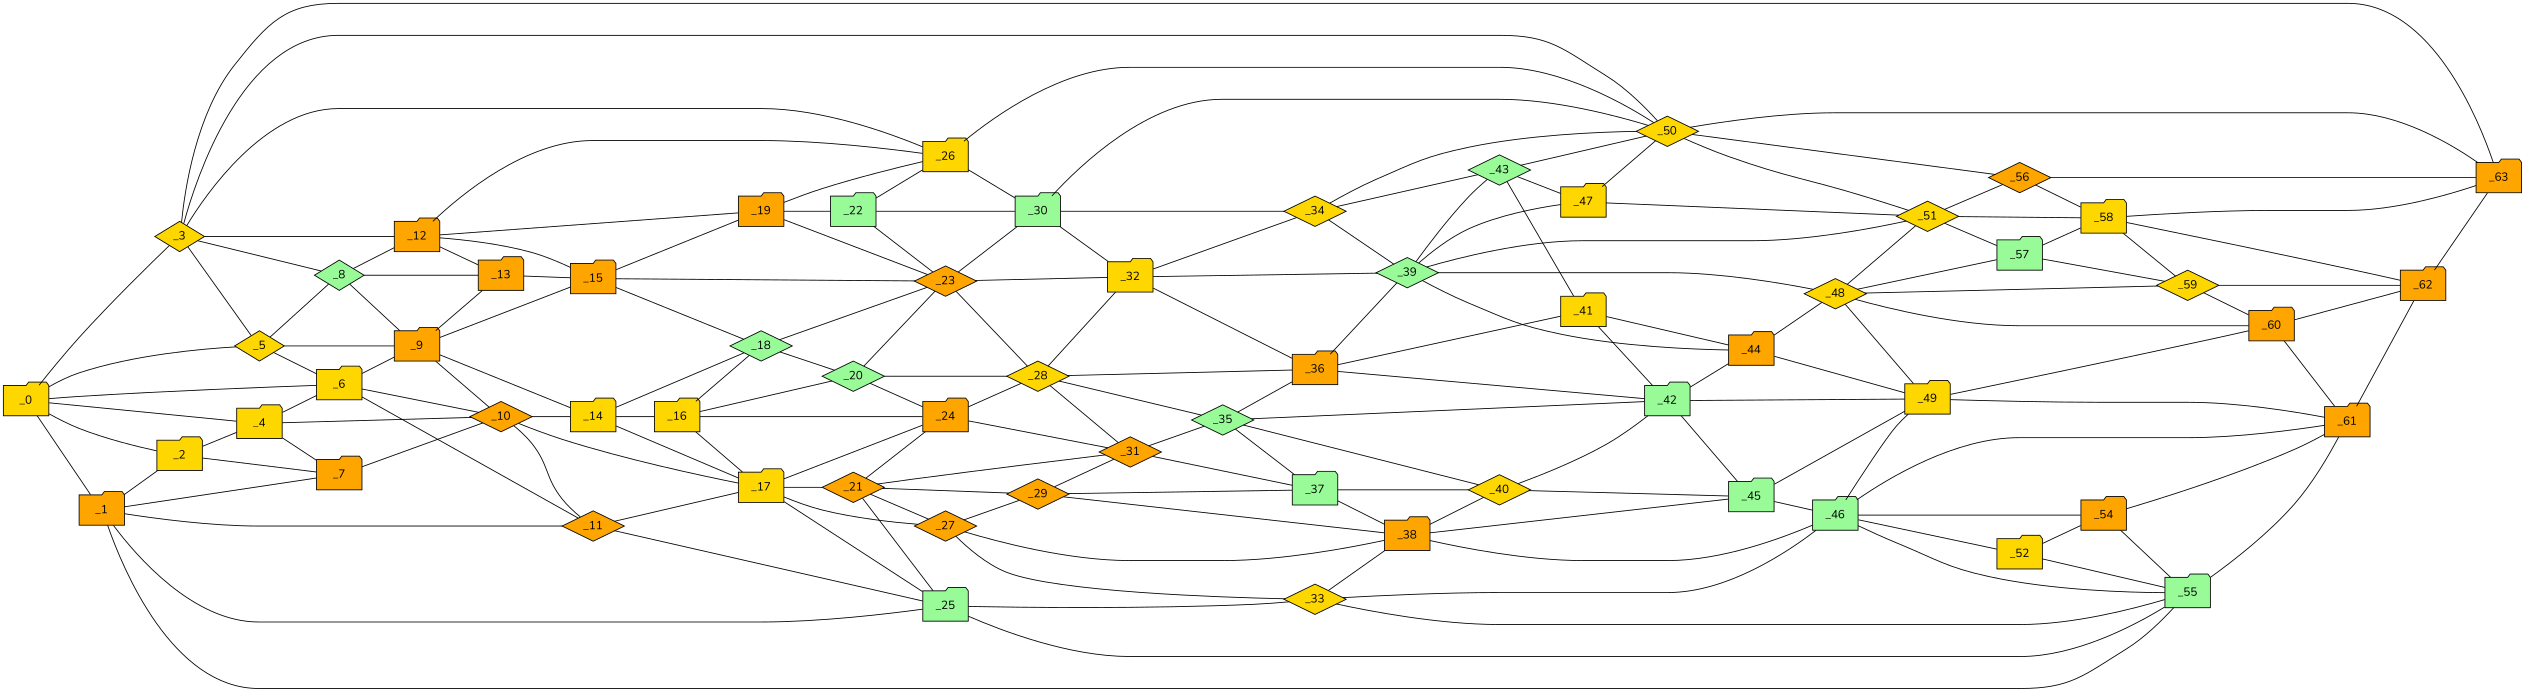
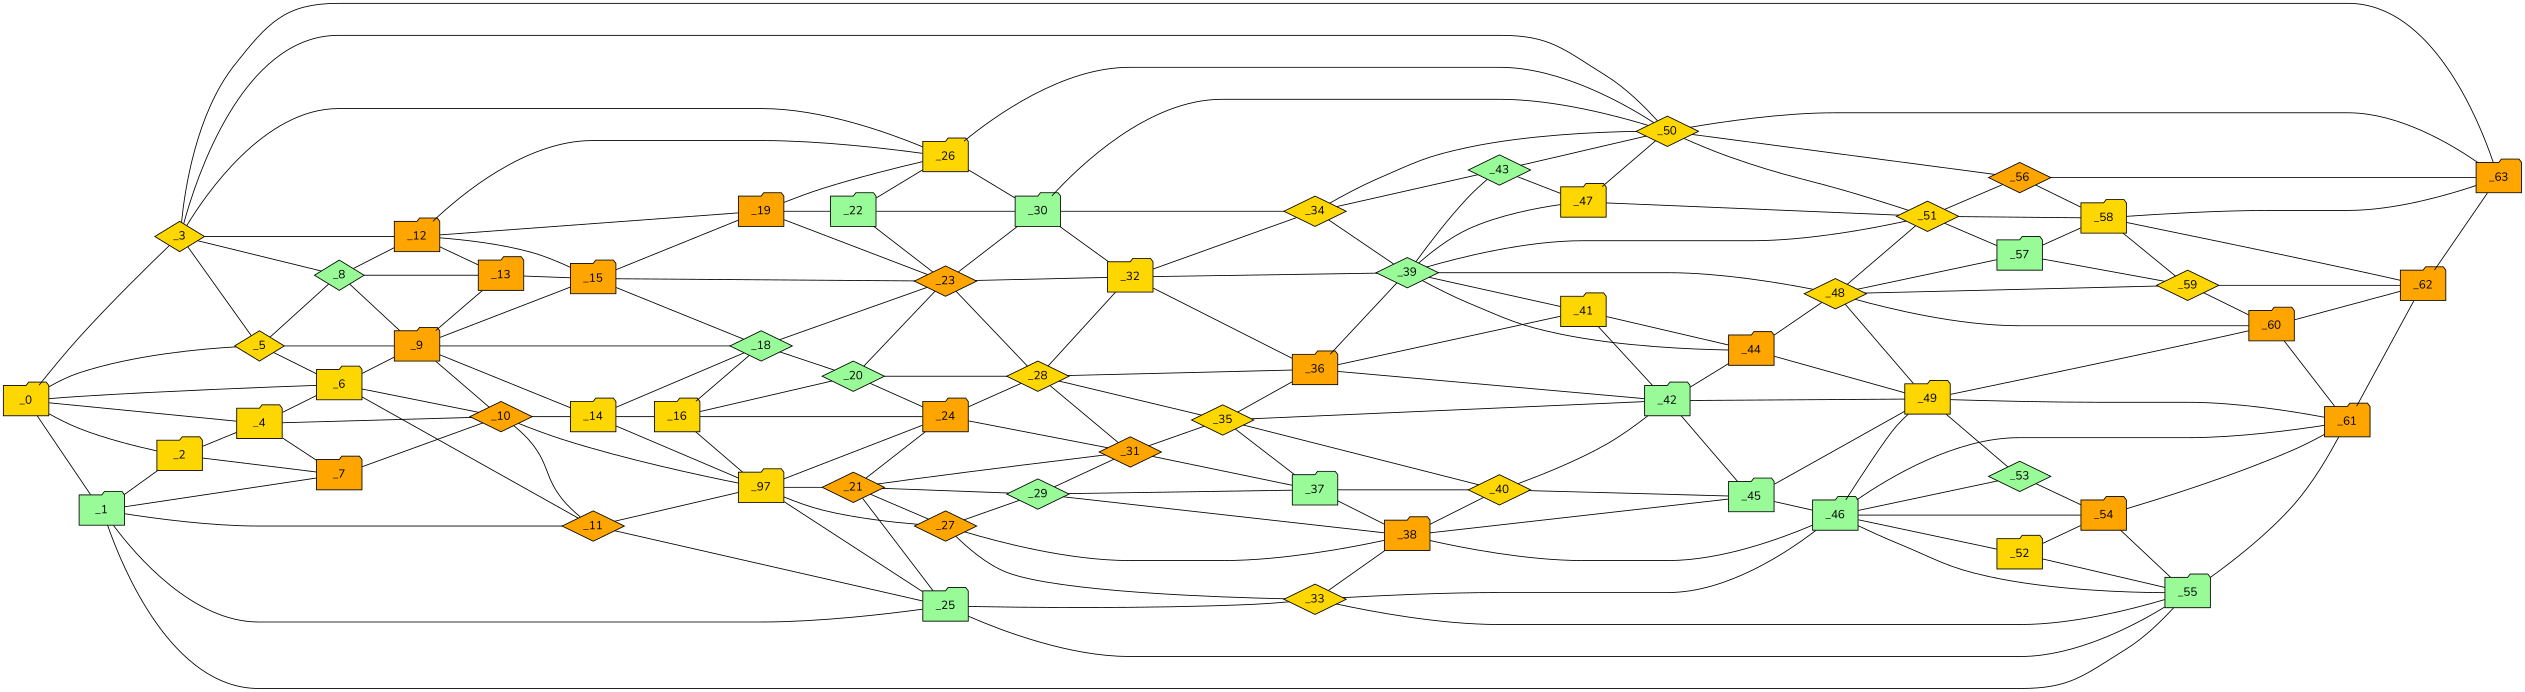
(1539, 236) -> (1495, 292)
none -> (585, 346)
(1223, 420) -> (1223, 420)
none -> (2020, 476)
(761, 487) -> (761, 487)
(1038, 494) -> (1038, 494)
(102, 510) -> (102, 510)
